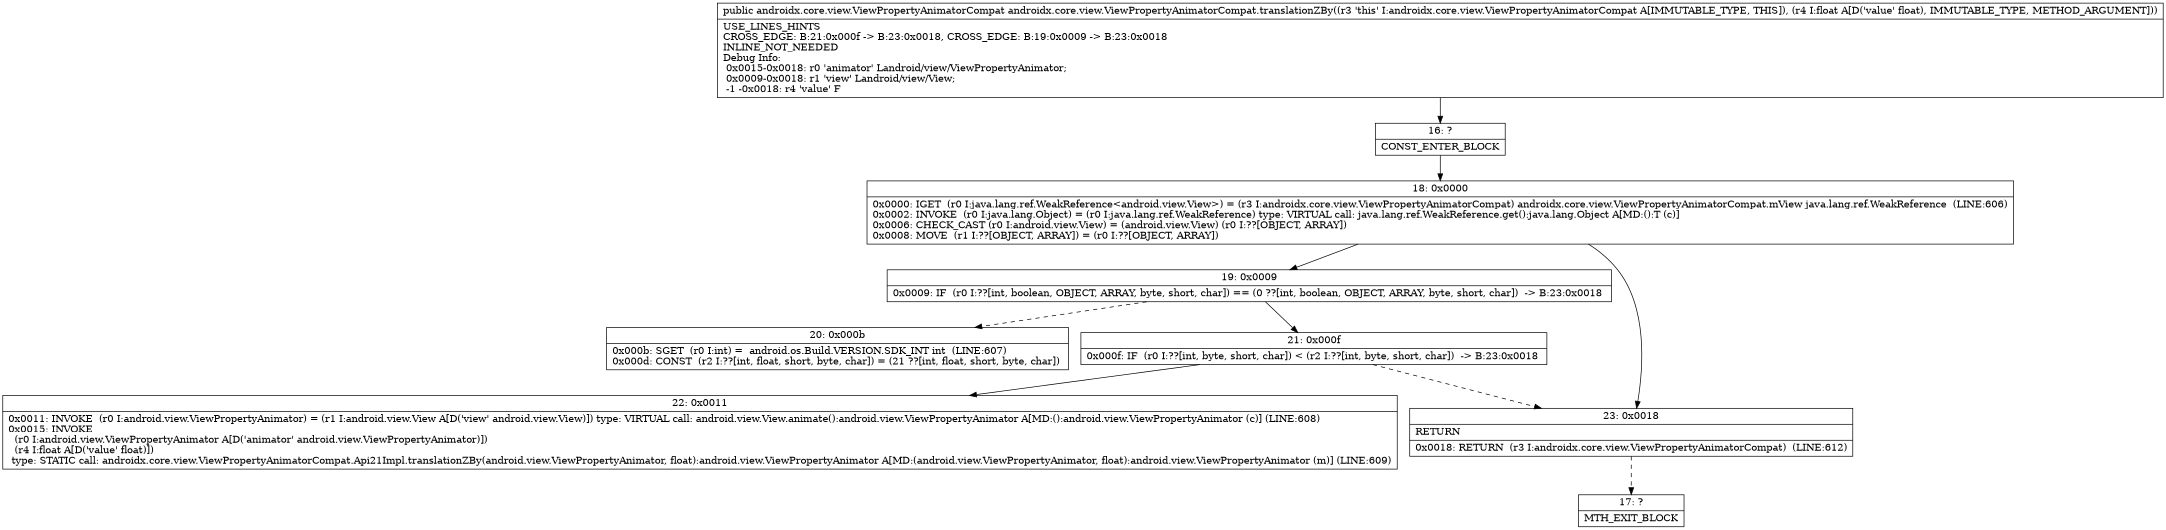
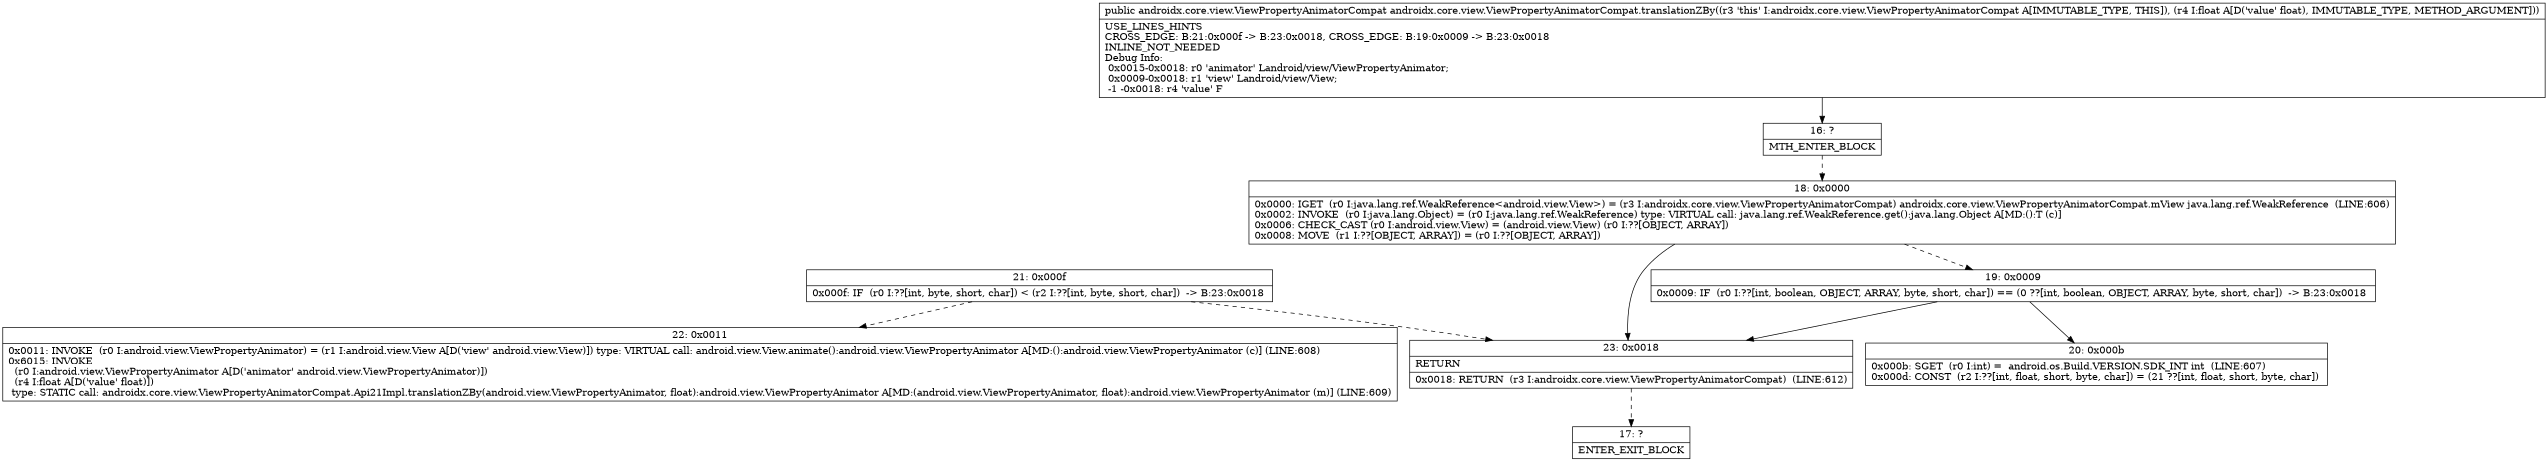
(1440, 147) -> (1822, 147)
(1440, 165) -> (1822, 165)
(1327, 256) -> (1935, 256)
(1064, 314) -> (2049, 320)
(1279, 315) -> (1845, 320)
(1088, 380) -> (919, 314)
(54, 430) -> (54, 361)
(1631, 518) -> (1631, 450)
